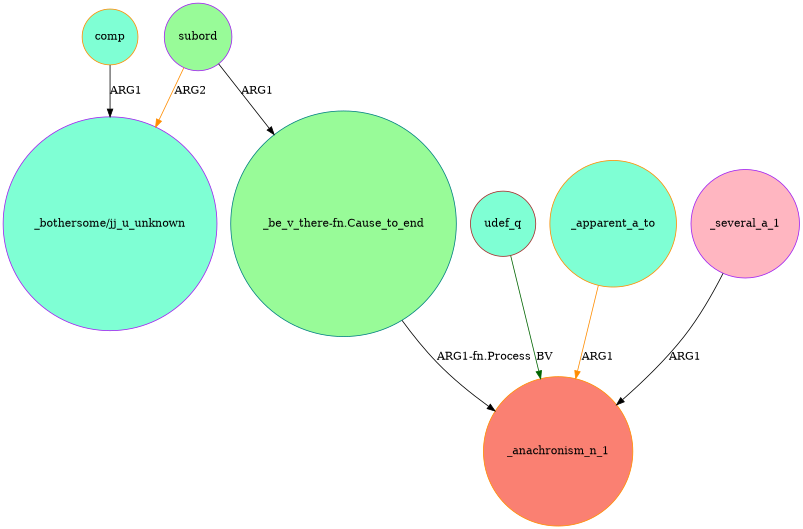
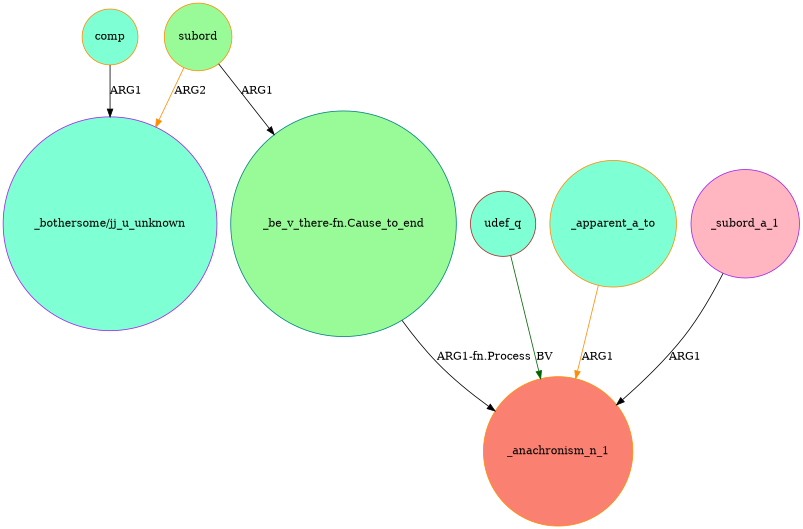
(198, 37) -> (198, 37)
(745, 224) -> (745, 224)
